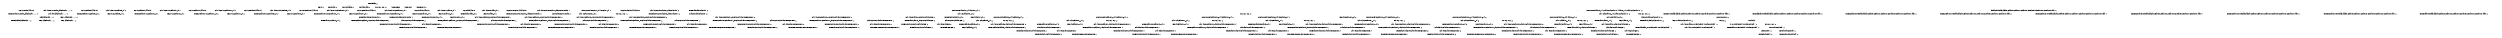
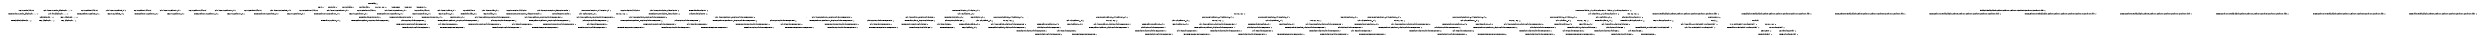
(1625, 21) -> none
